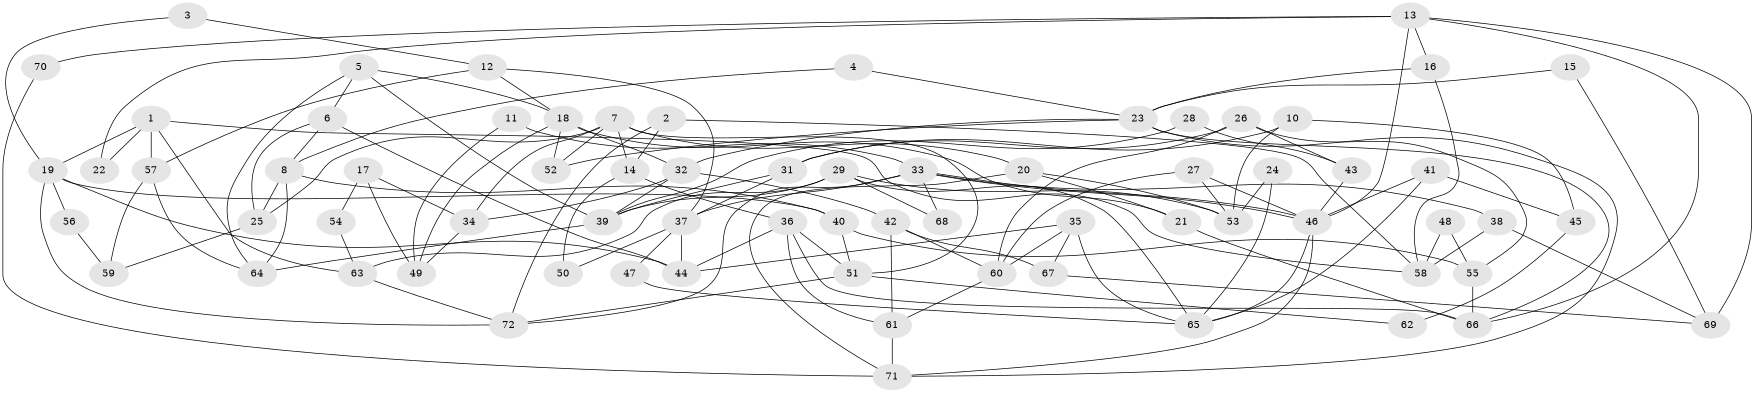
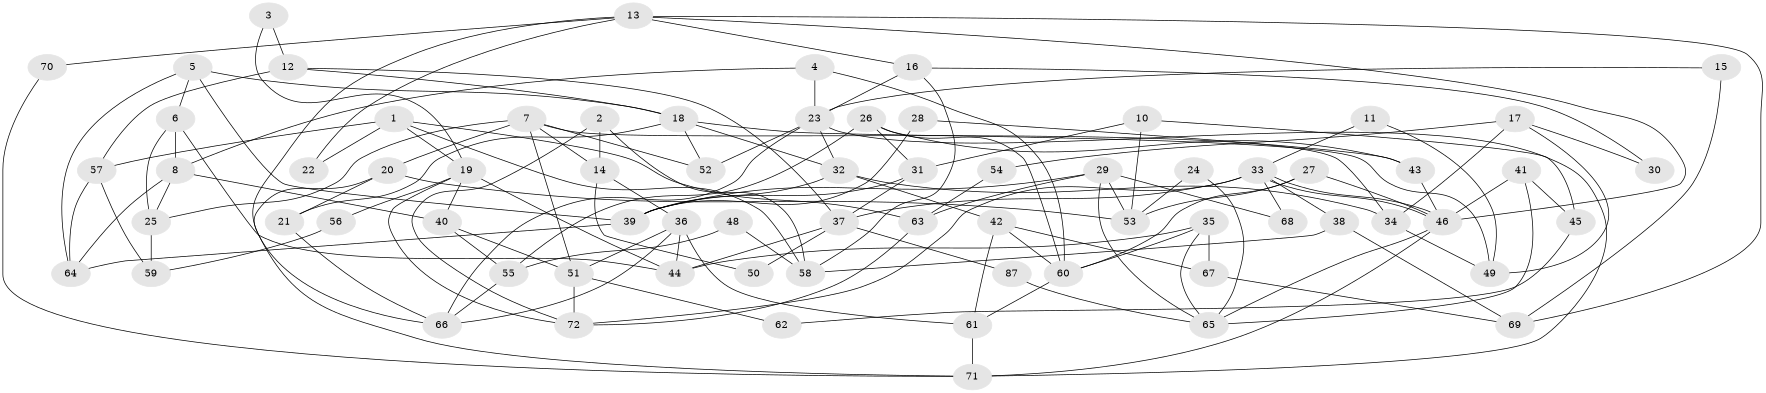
none -> (976, 118)
none -> (1655, 171)
(630, 274) -> (1012, 274)
